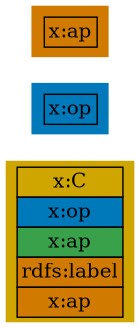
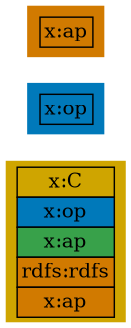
(70, 272) -> (66, 272)
